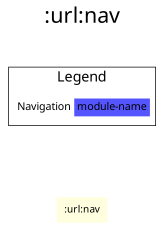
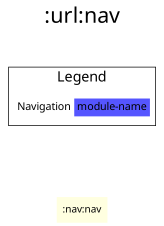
(82, 210) -> (82, 210)
